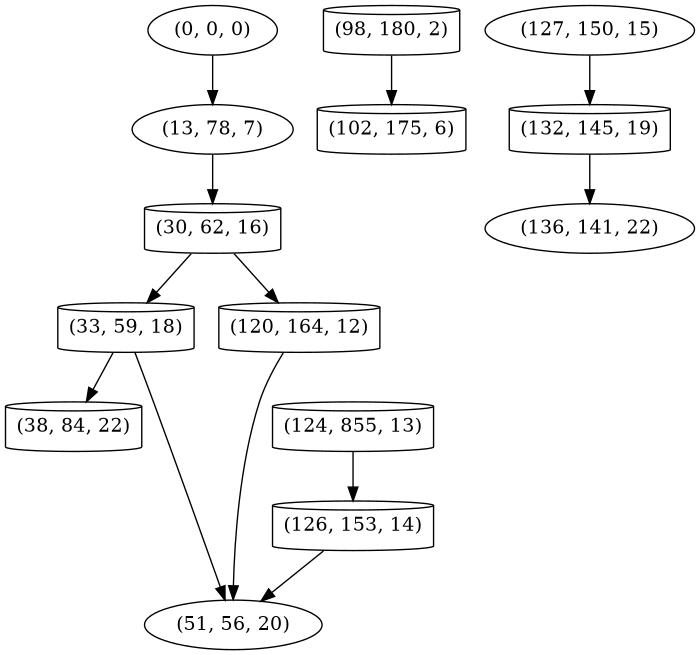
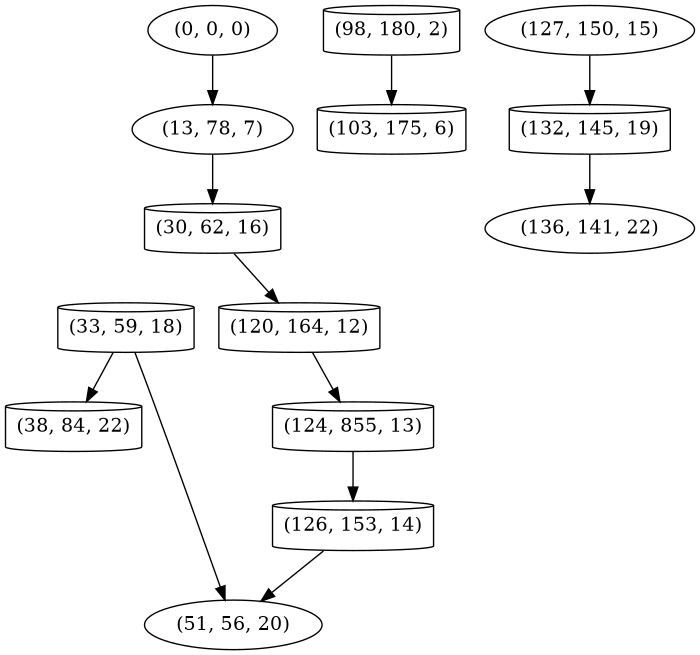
(392, 129) -> (392, 129)
(174, 273) -> none
(244, 466) -> (323, 371)
